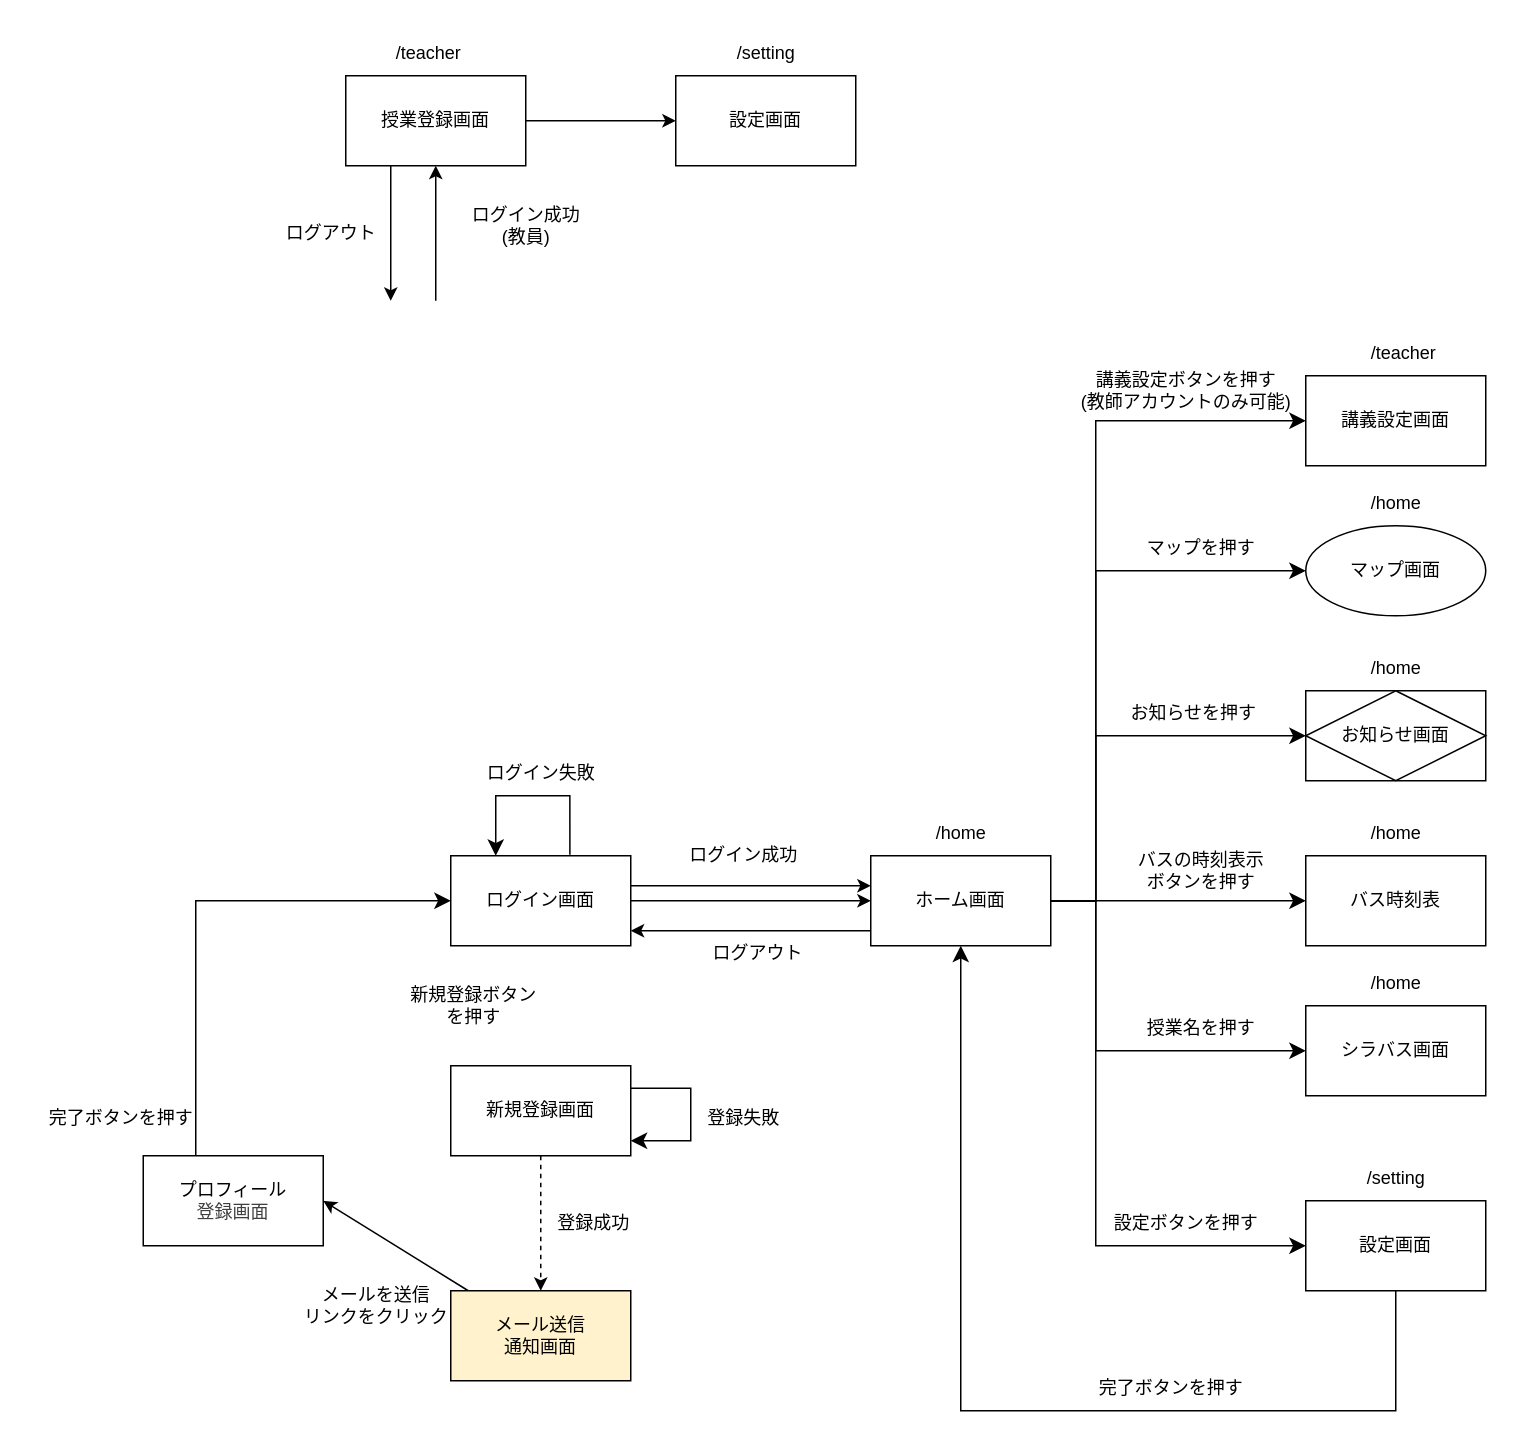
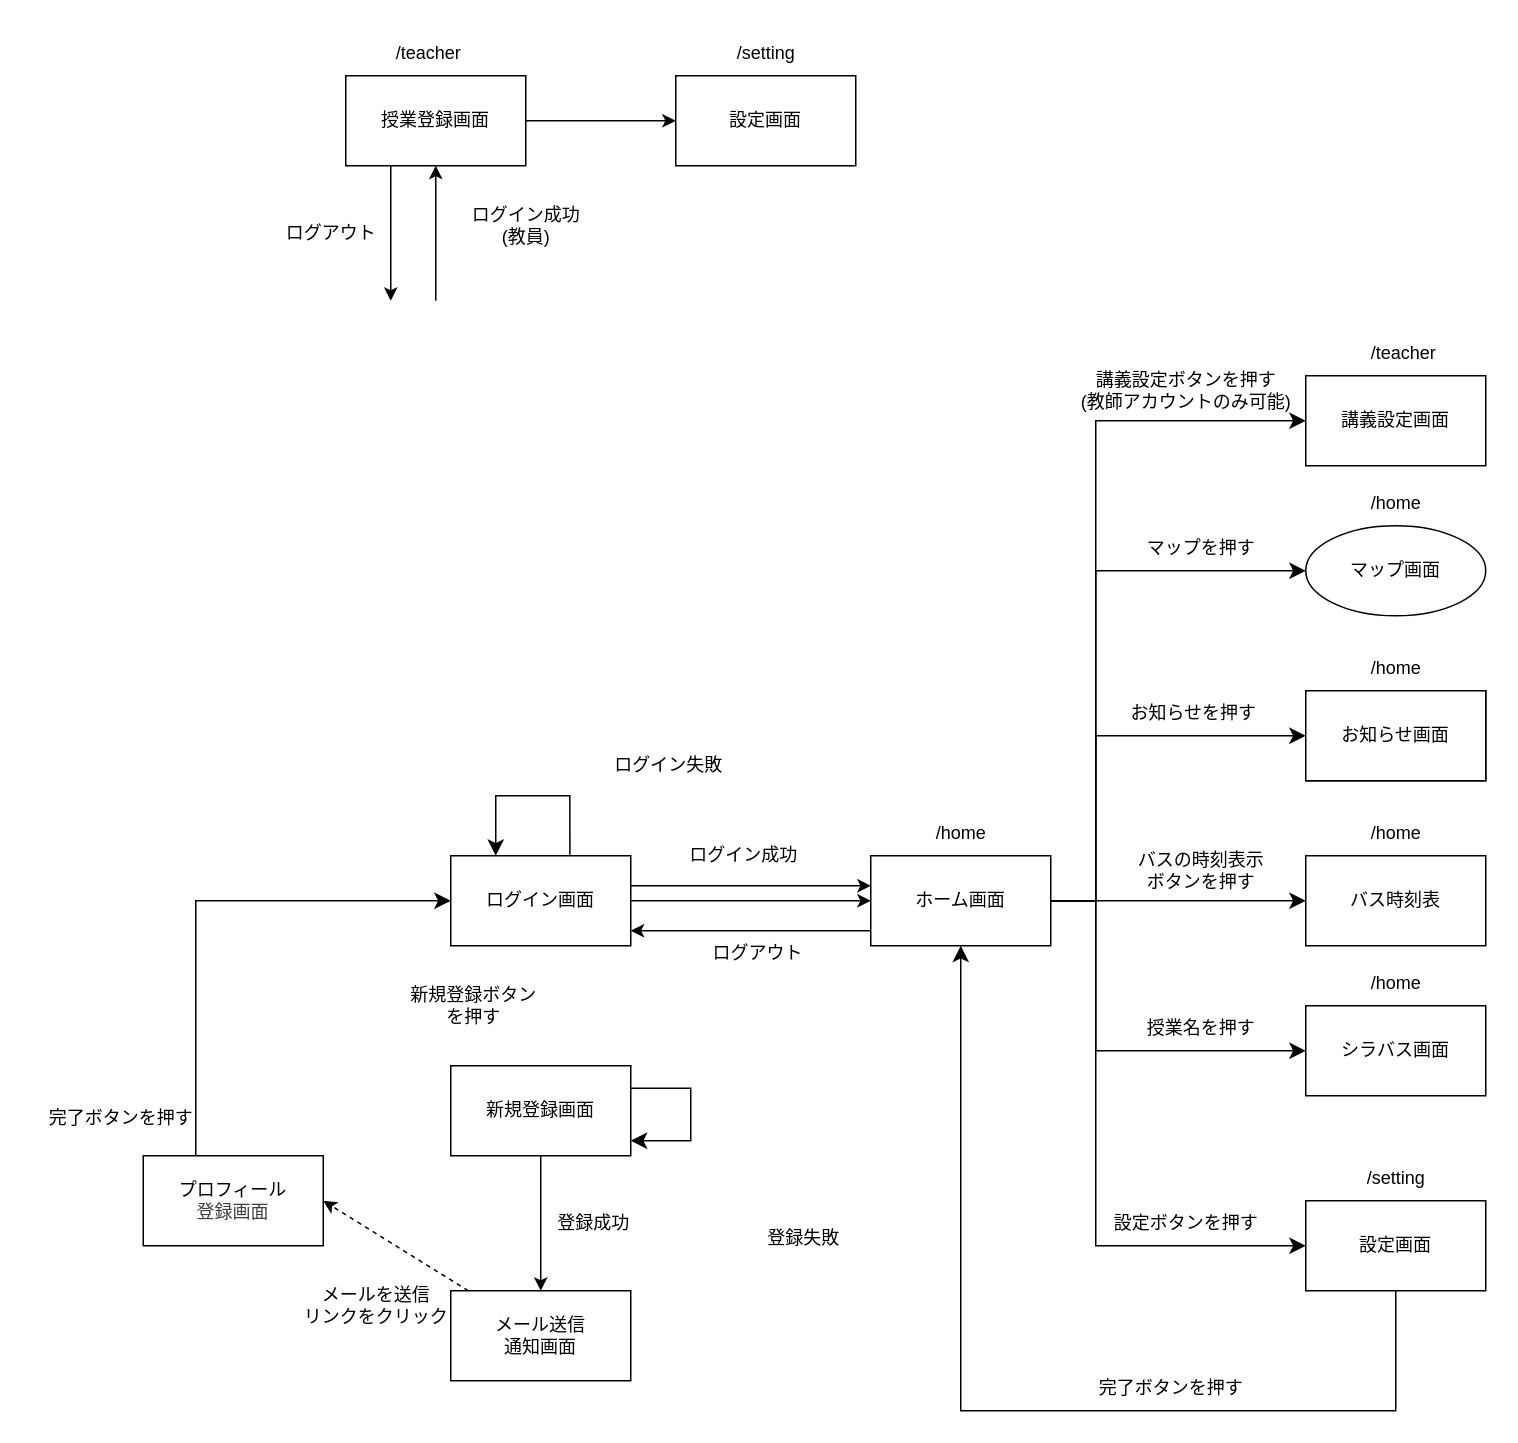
(1396, 736) -> (1396, 736)
(541, 773) -> (668, 766)
(743, 1118) -> (803, 1238)
(541, 1219) -> (541, 1219)
(399, 1247) -> (399, 1247)
(541, 1336) -> (541, 1336)
